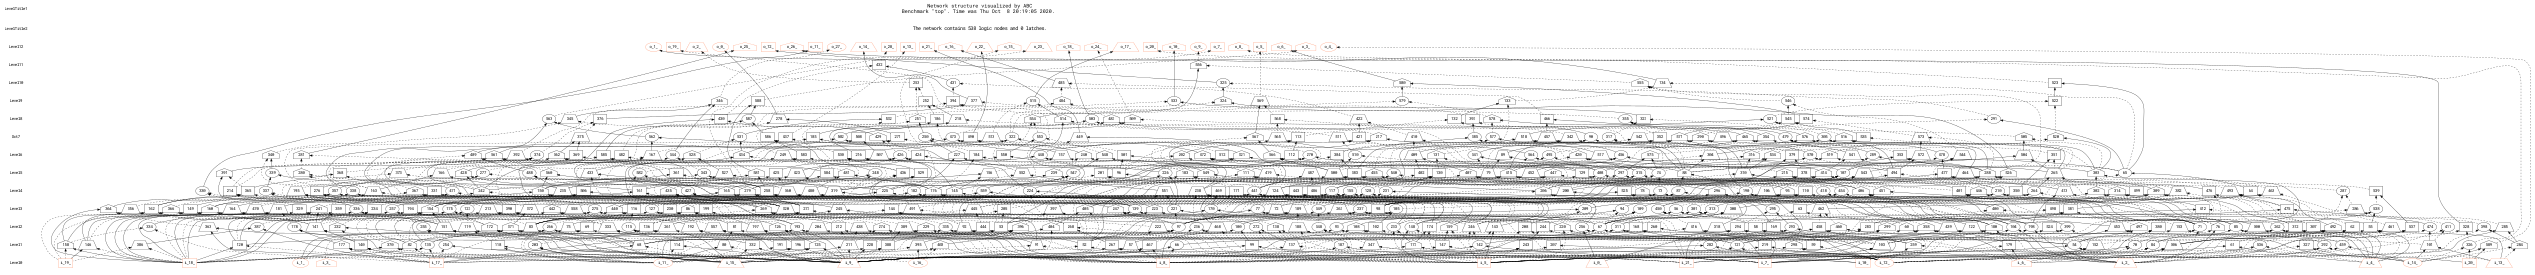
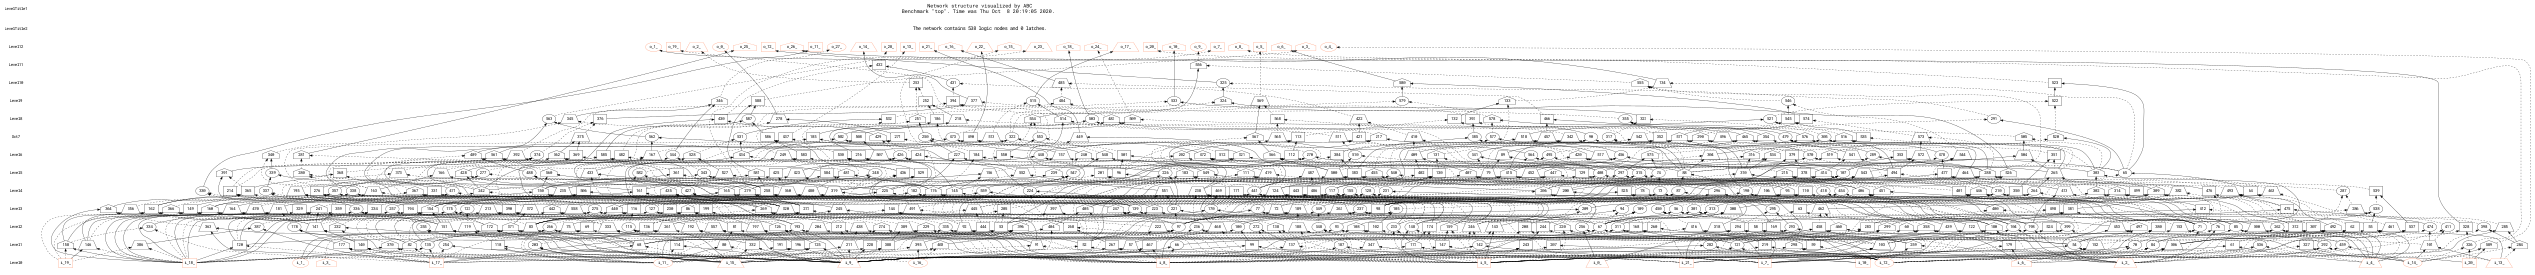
(1549, 214) -> (1939, 250)
